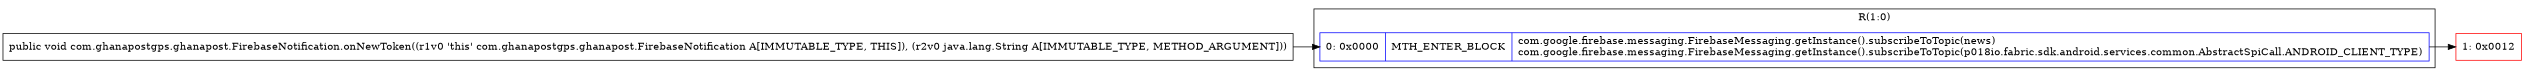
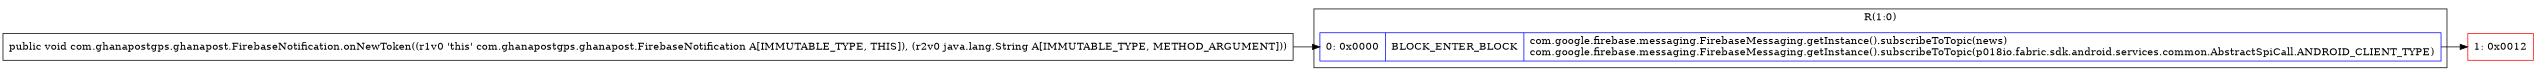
(1449, 47) -> (1455, 47)
